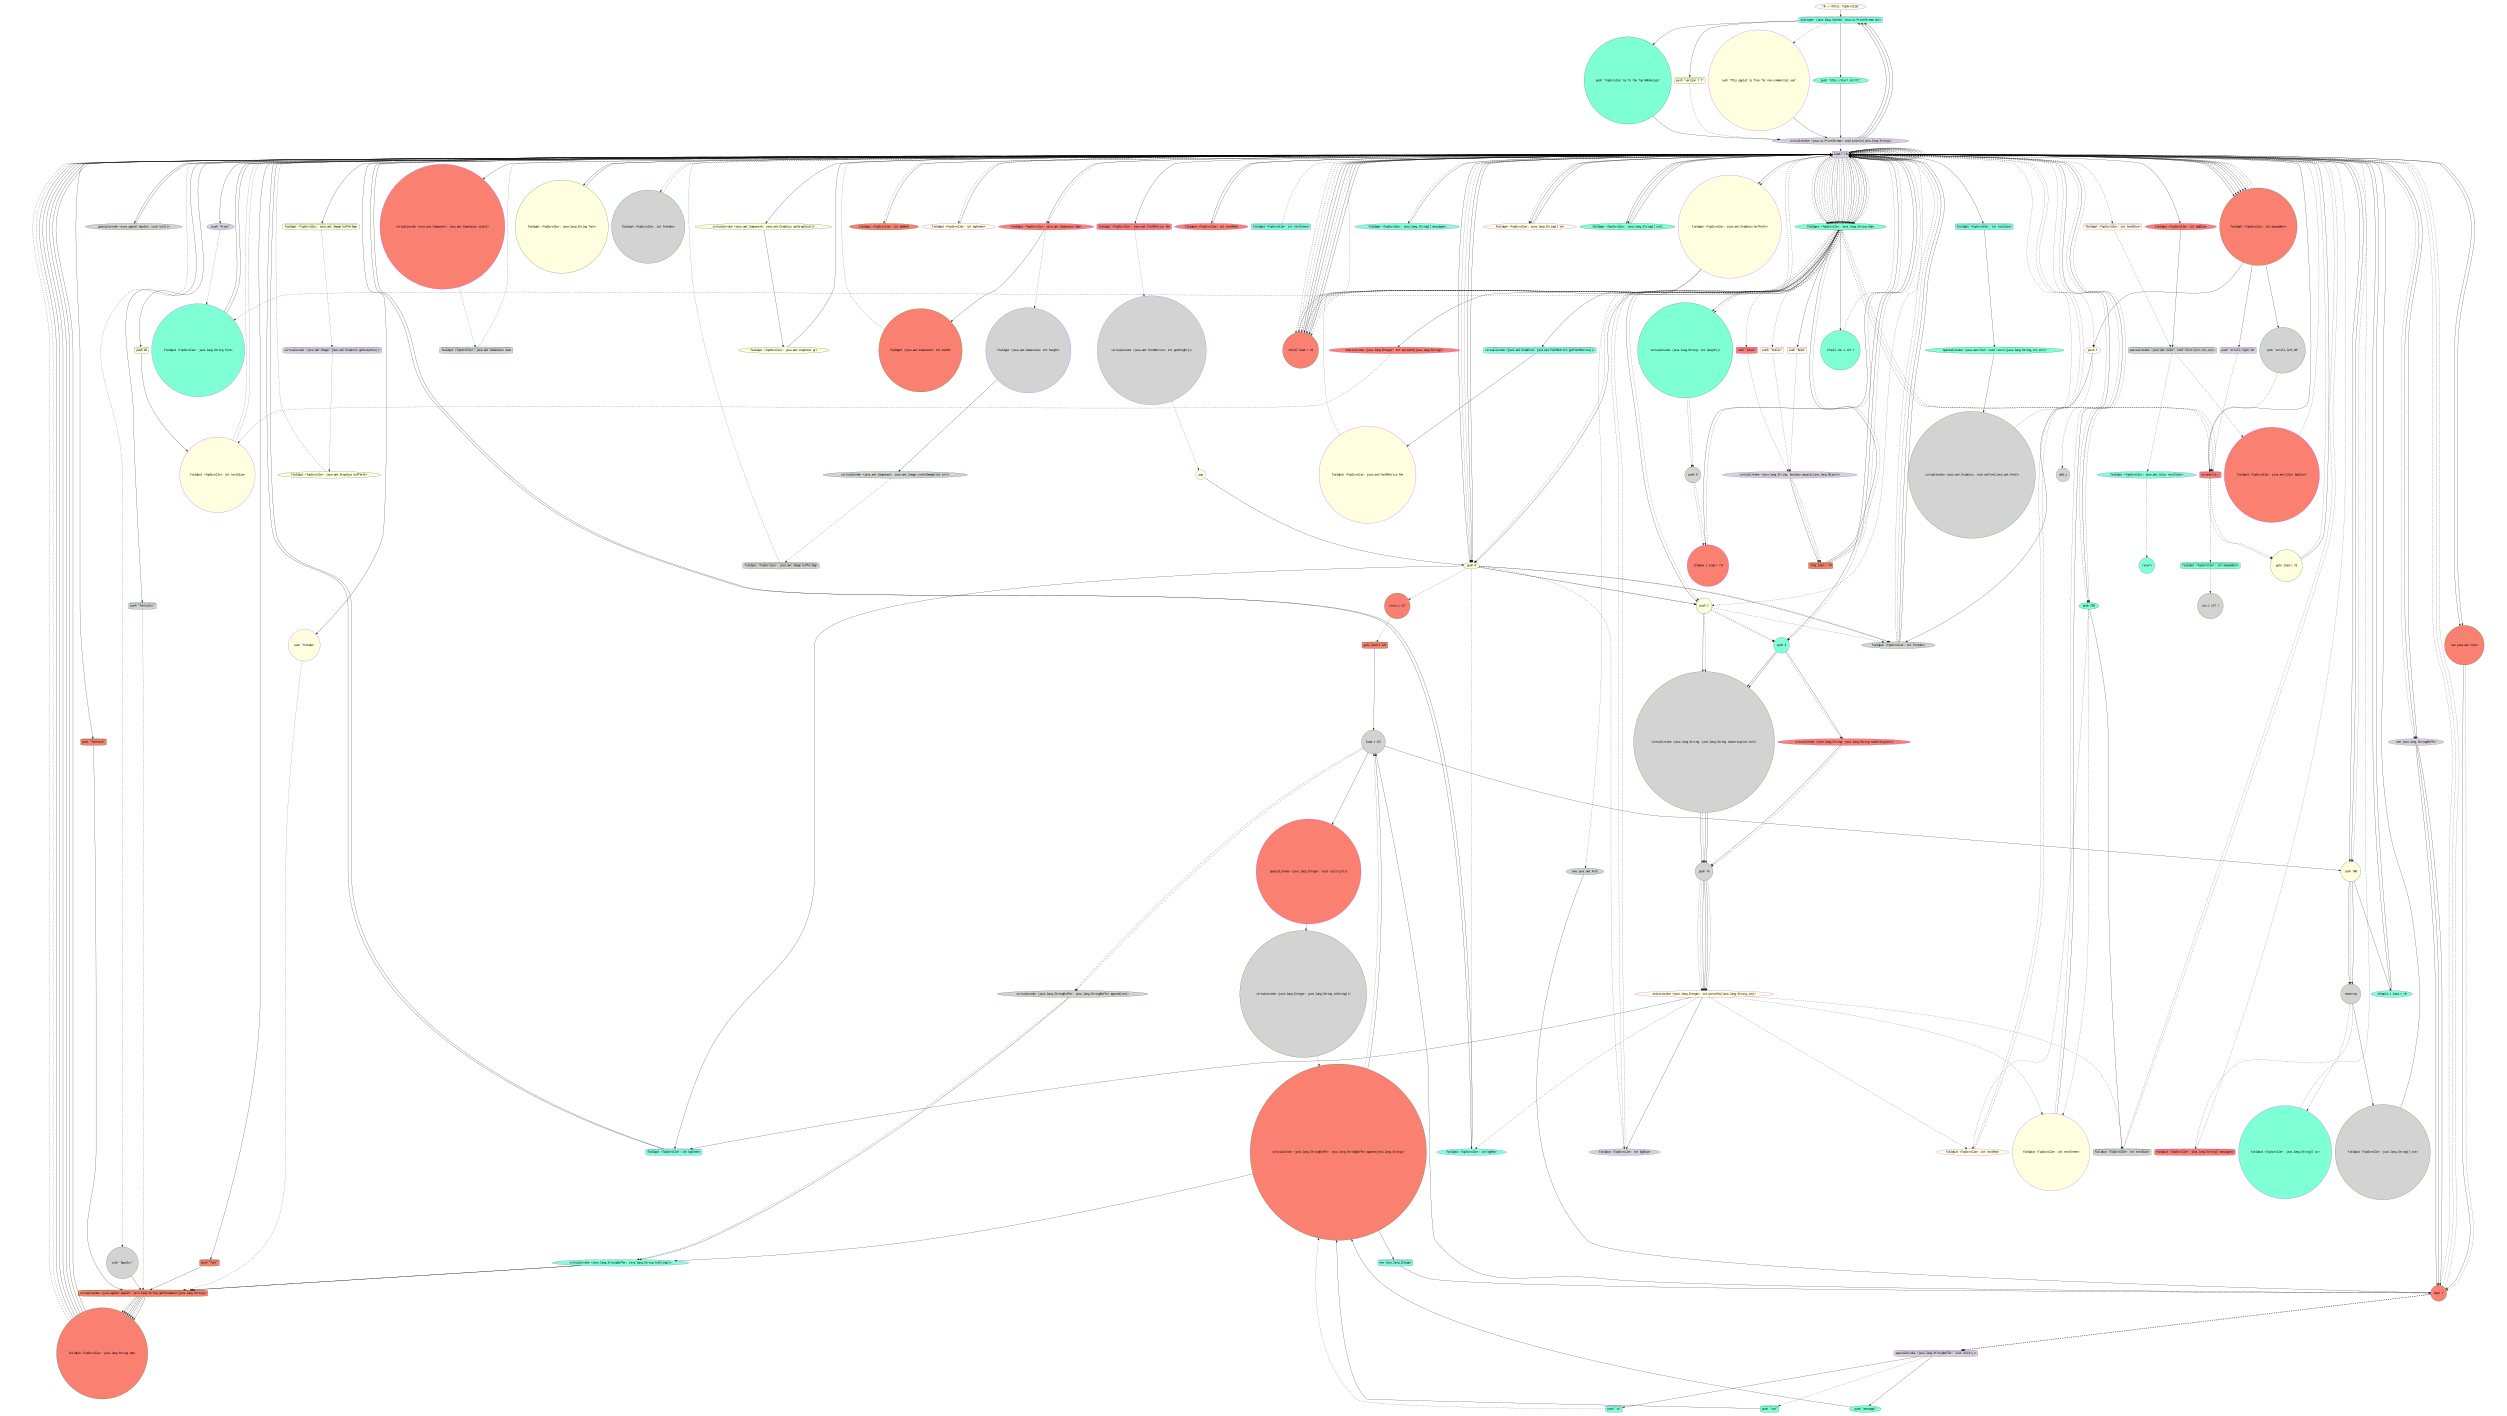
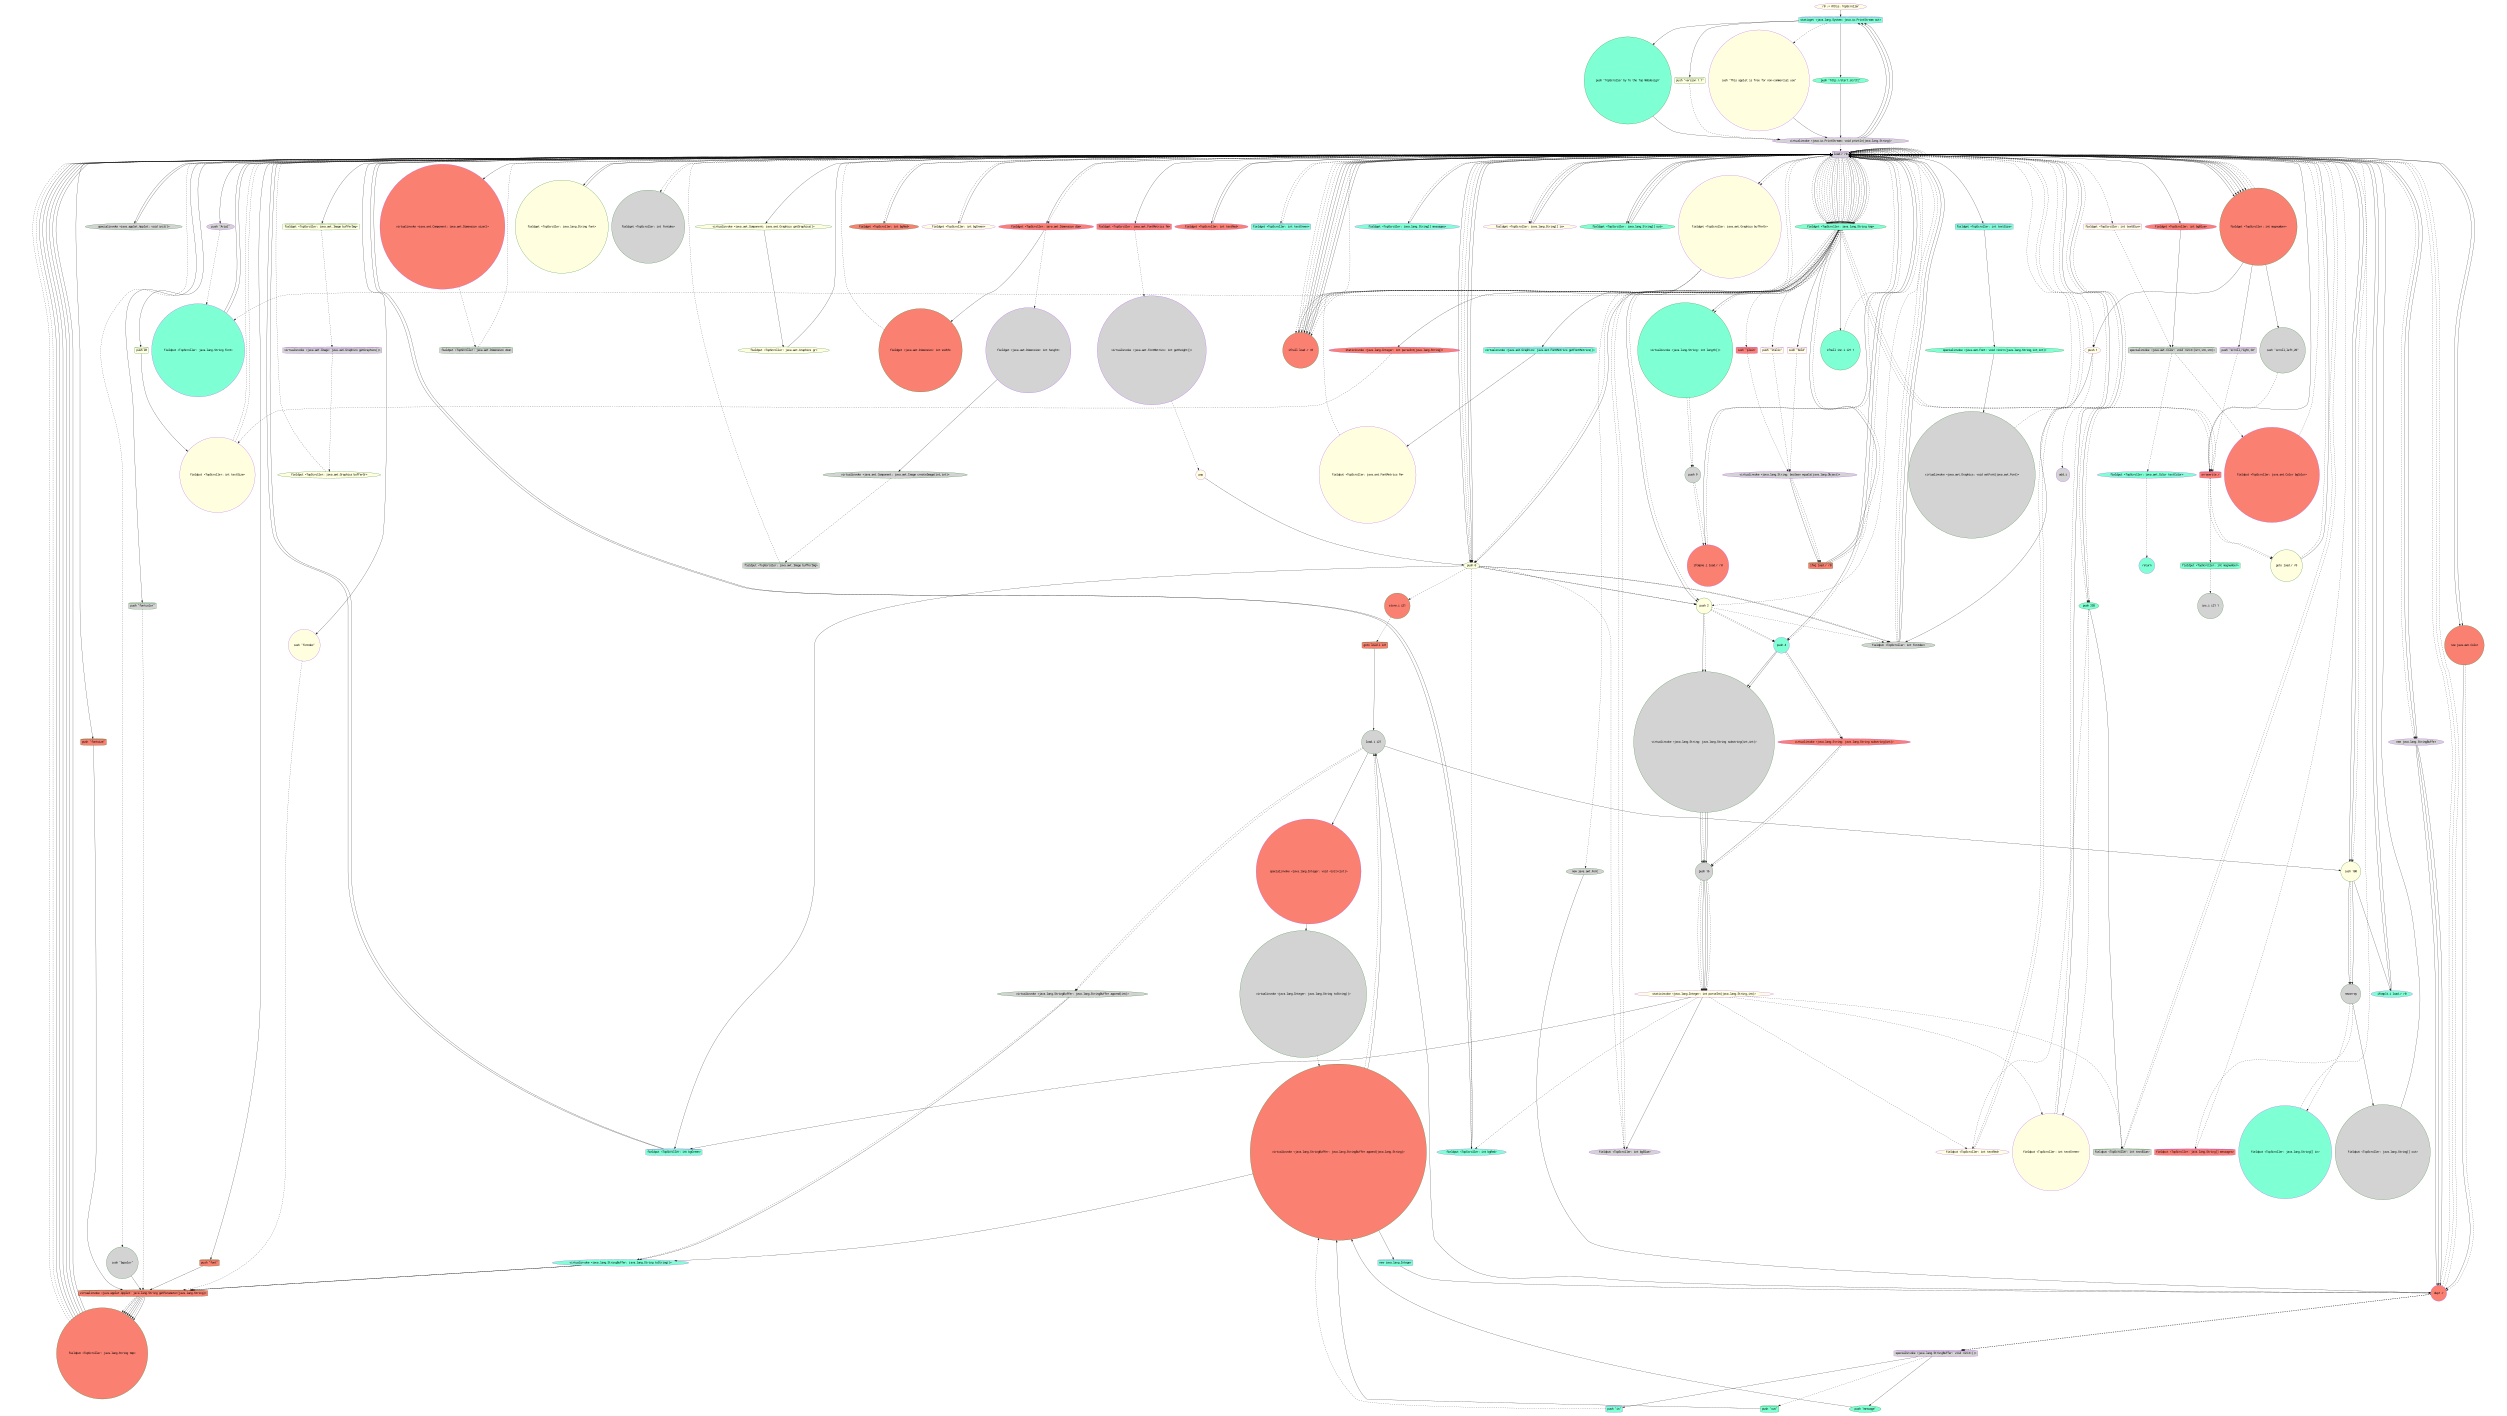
none -> (1538, 157)
(2439, 1293) -> (2439, 1293)
